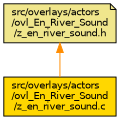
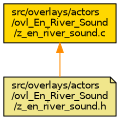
(60, 65) -> (60, 65)
